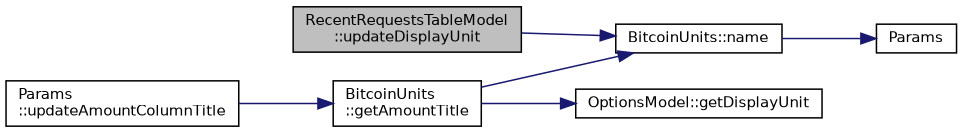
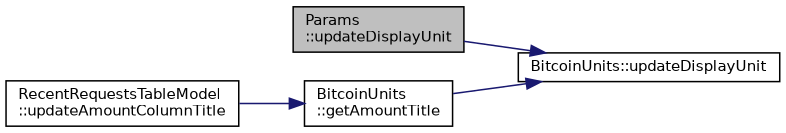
(407, 29) -> (379, 29)
(699, 39) -> (649, 67)
(916, 39) -> none
(122, 104) -> (122, 104)
(699, 104) -> none
